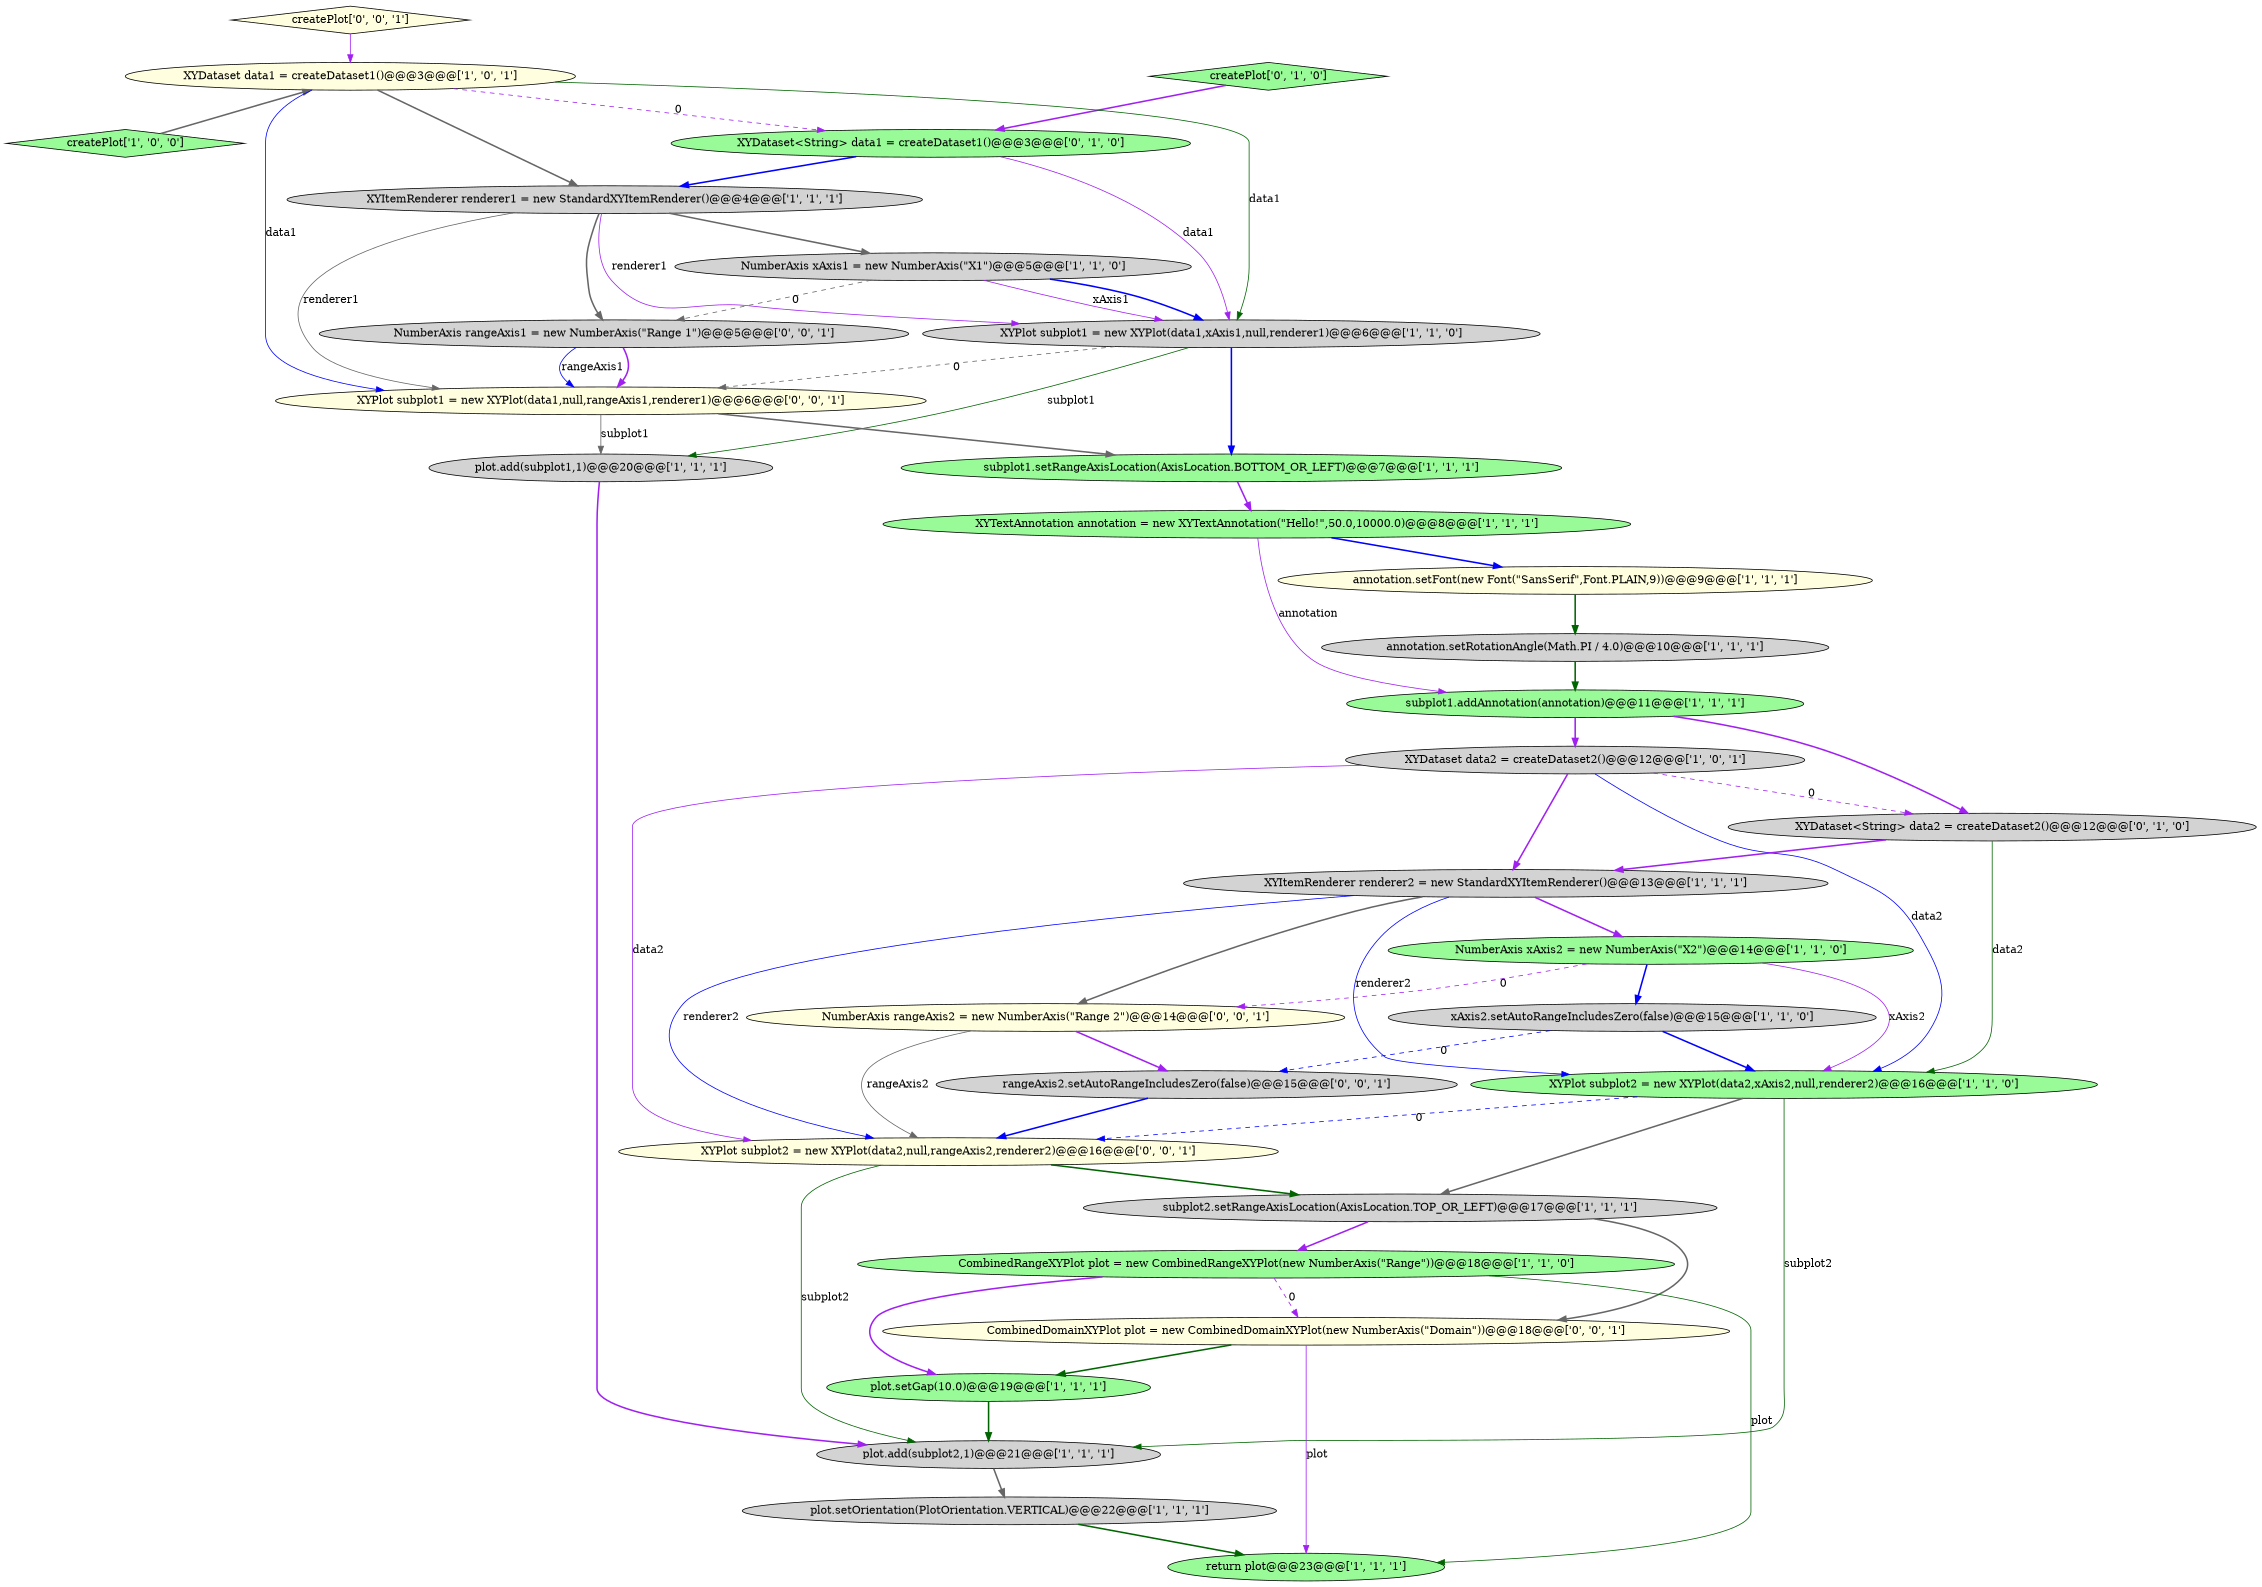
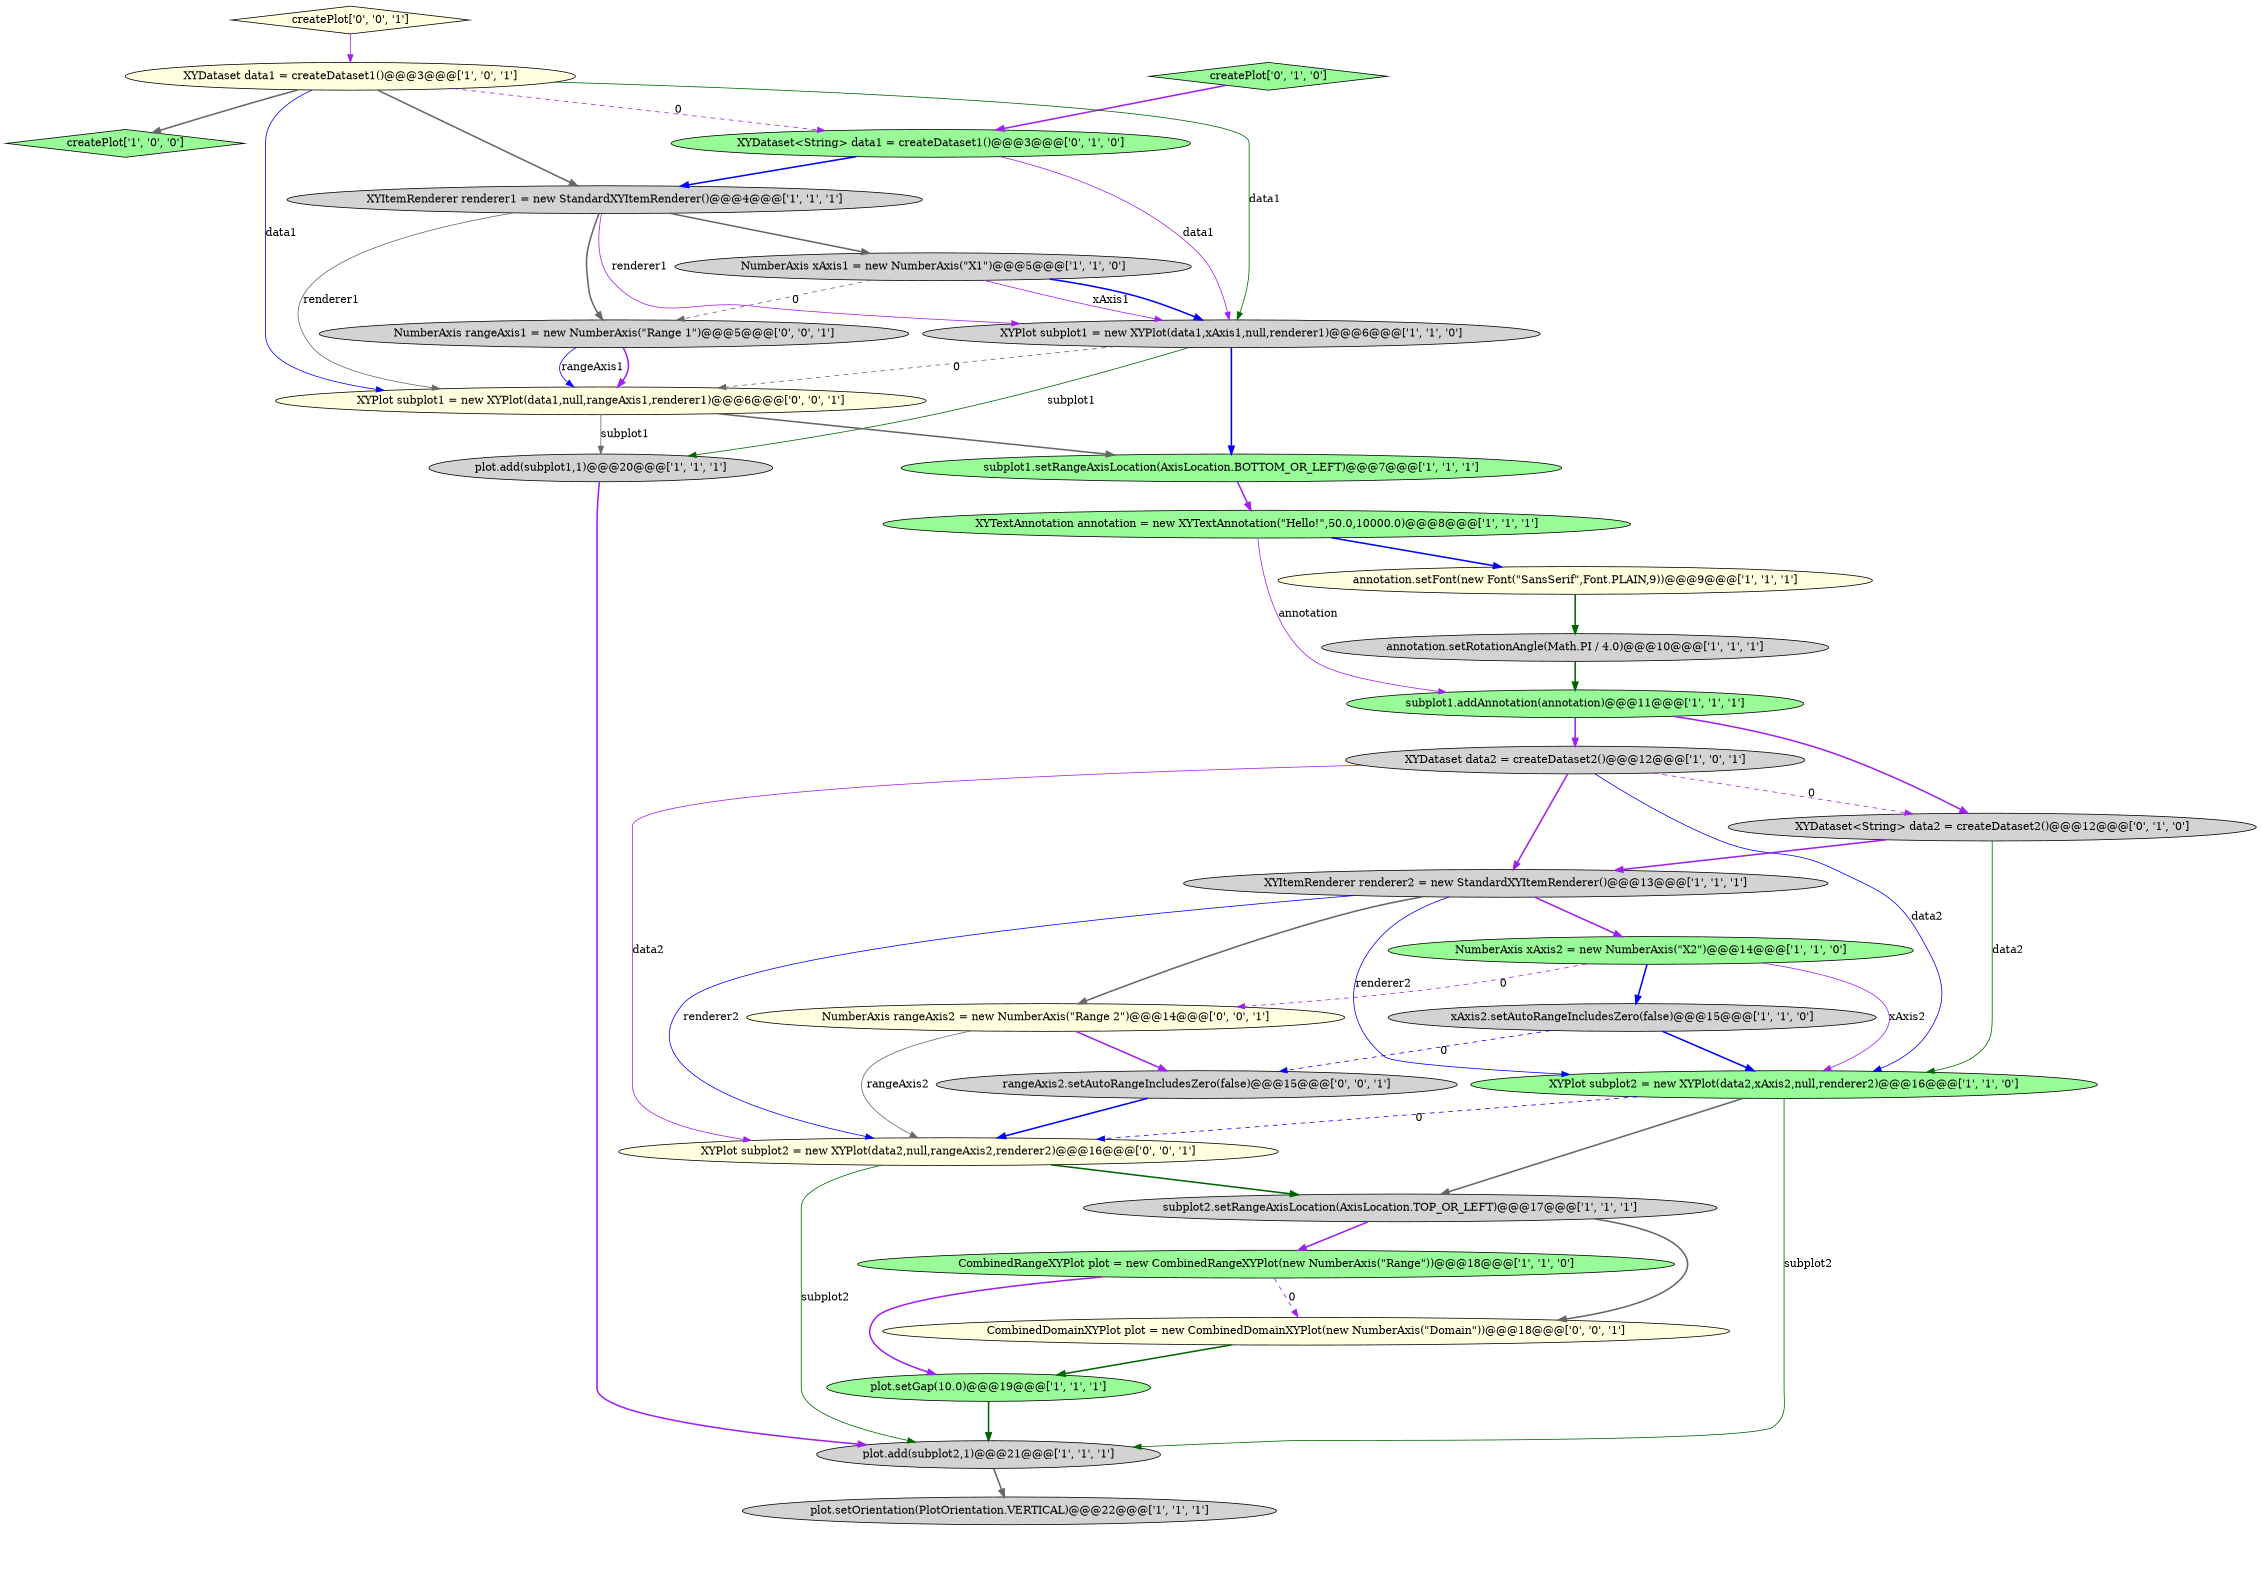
(232, 113) -> (229, 110)
(1306, 1567) -> none
